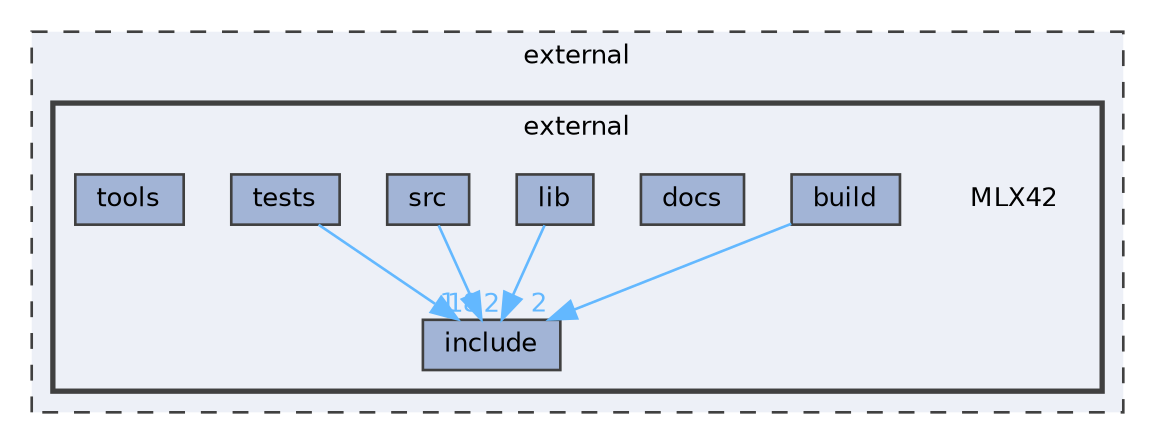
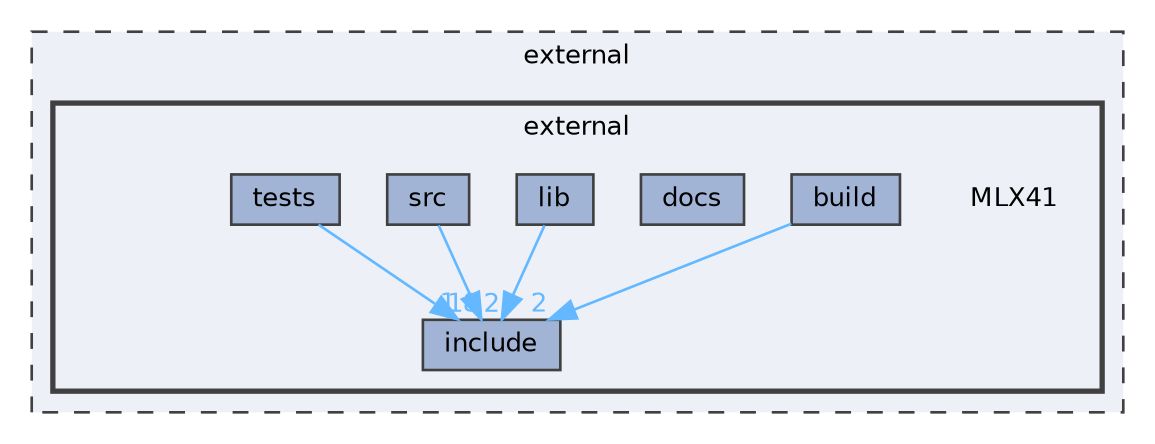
(130, 200) -> none
(1015, 200) -> (1015, 200)
